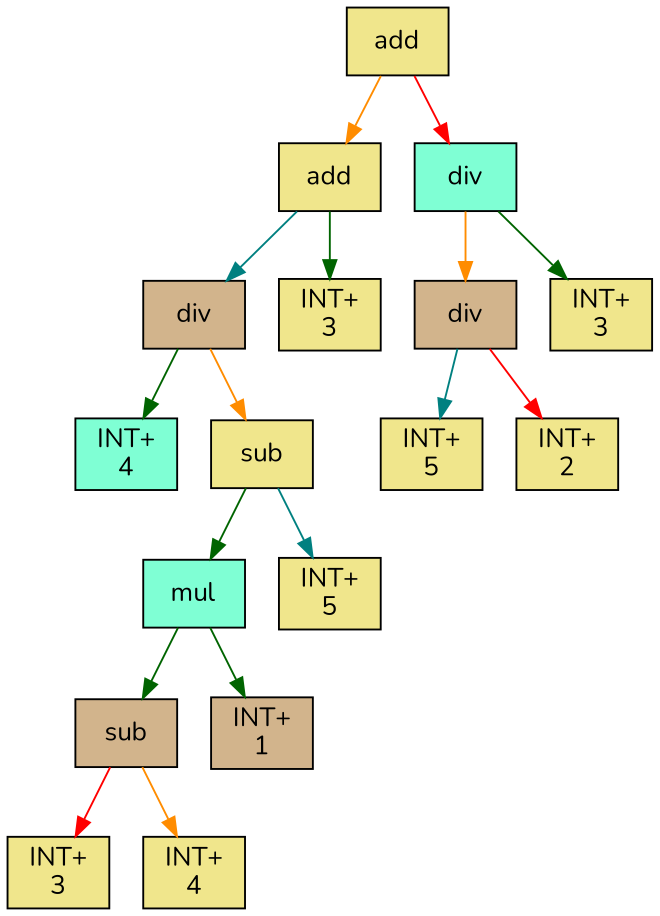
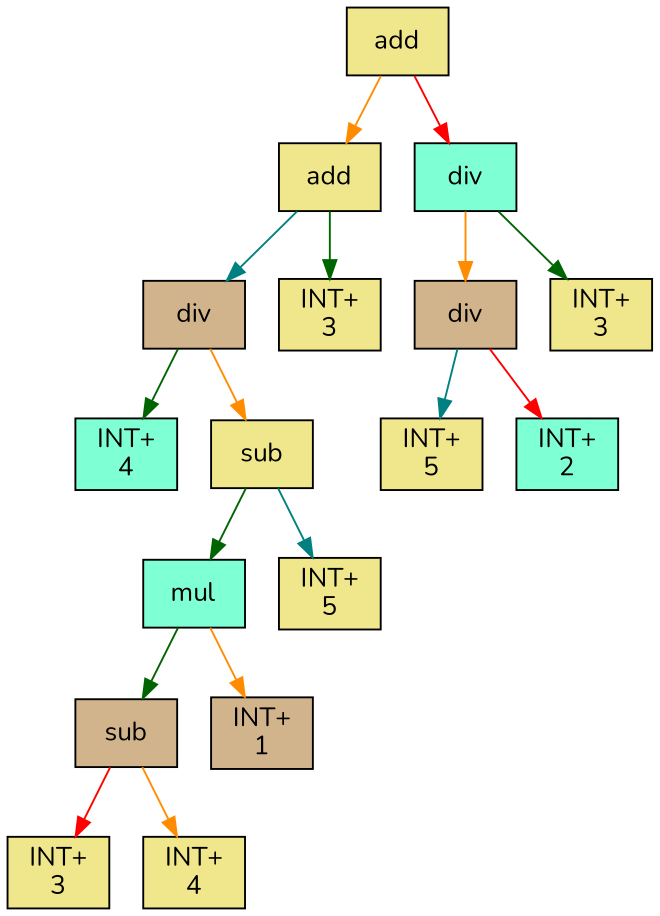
(567, 454) -> (567, 454)
(223, 654) -> (223, 654)
